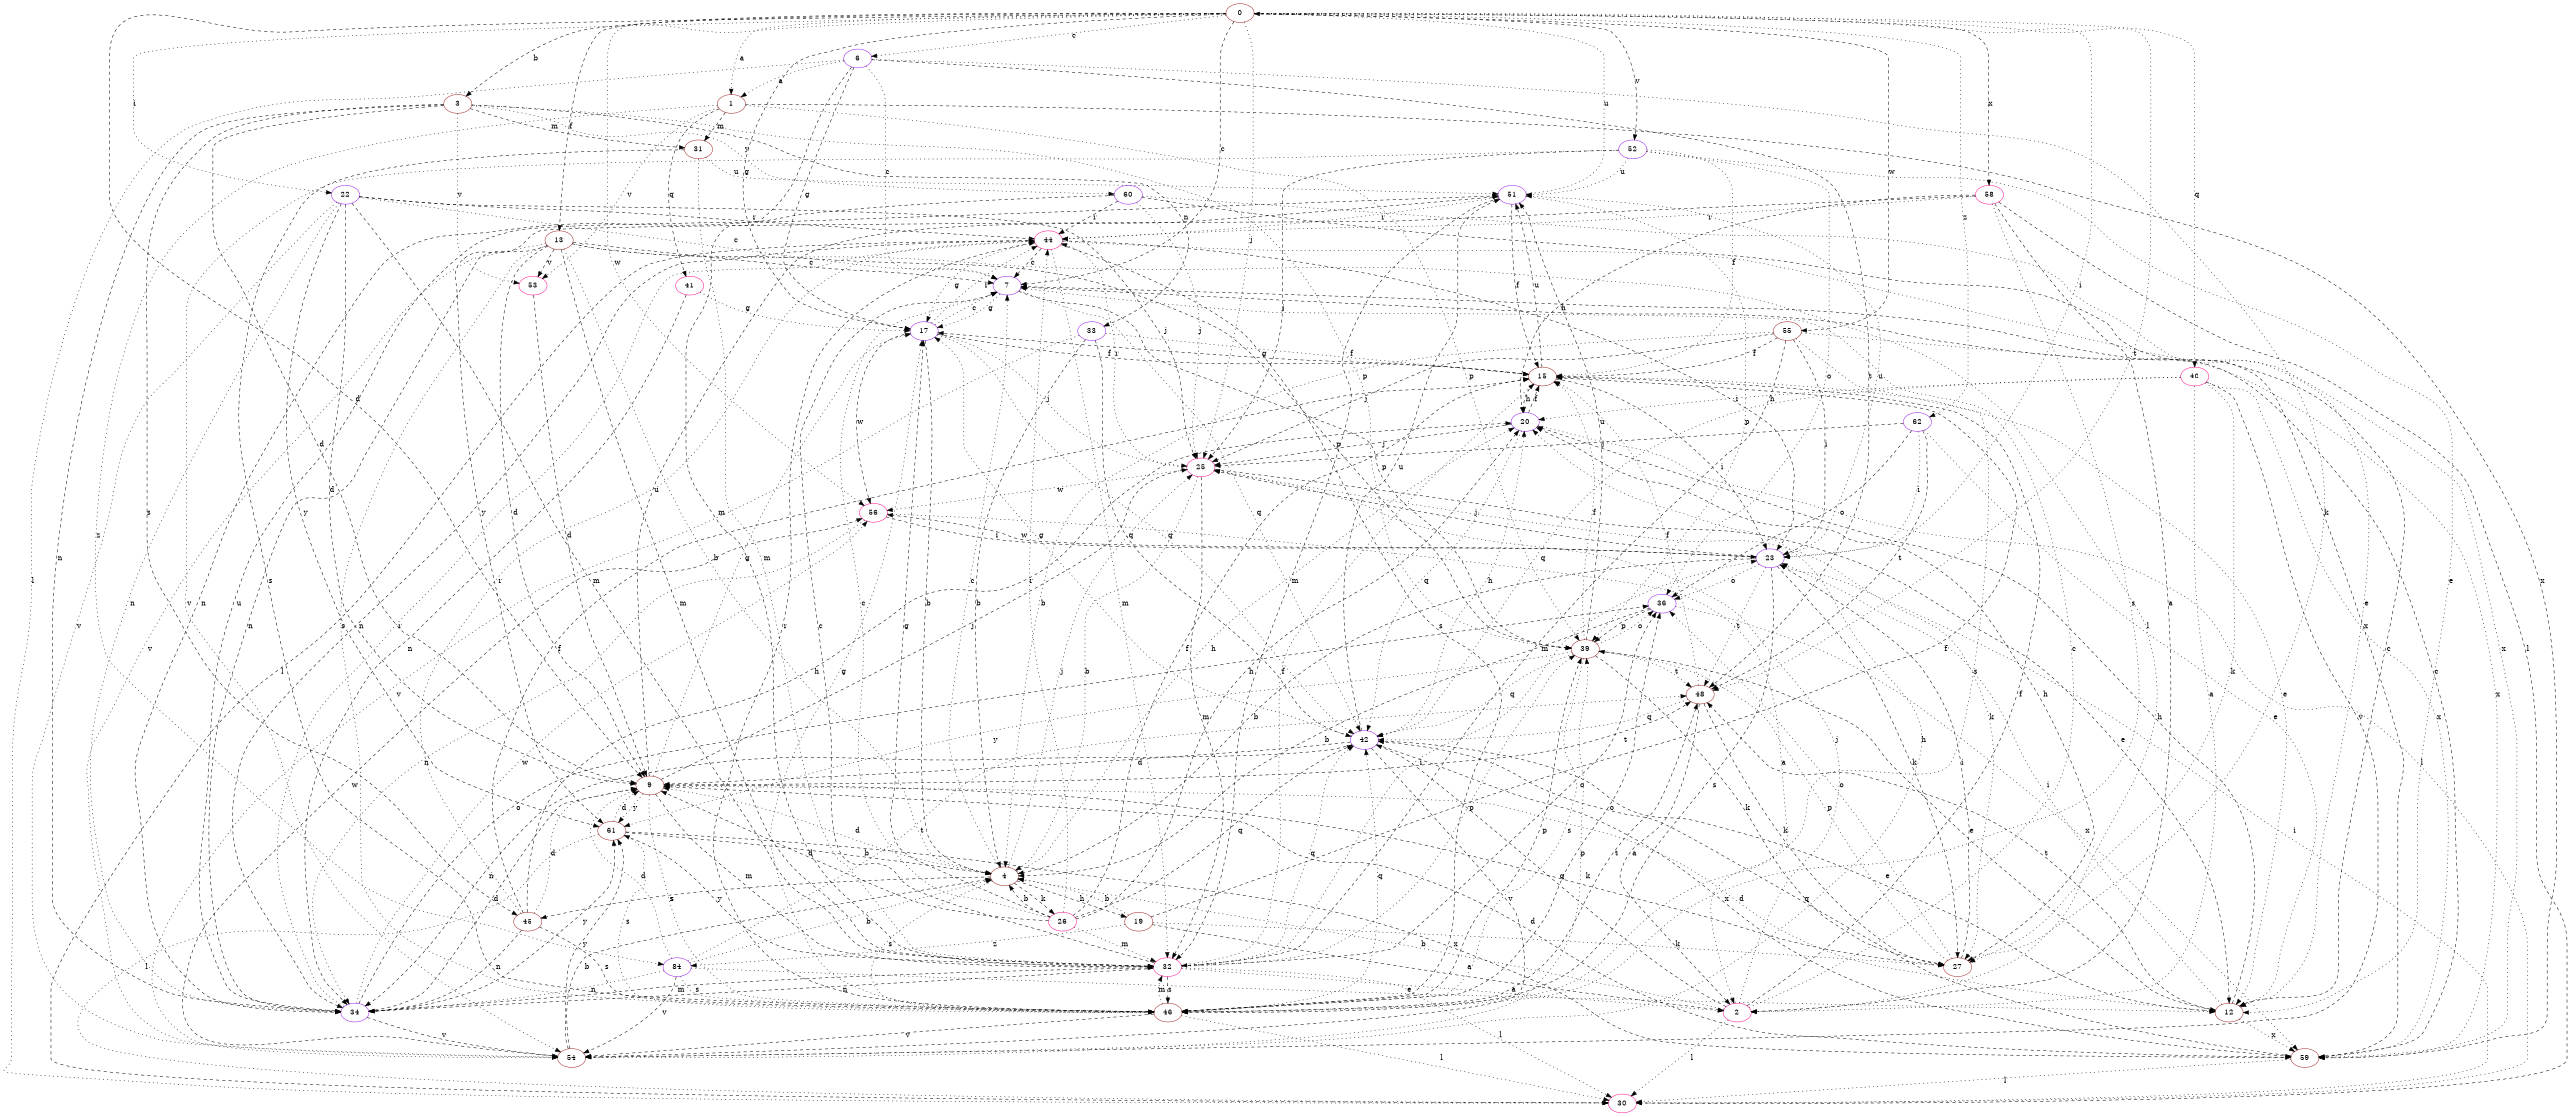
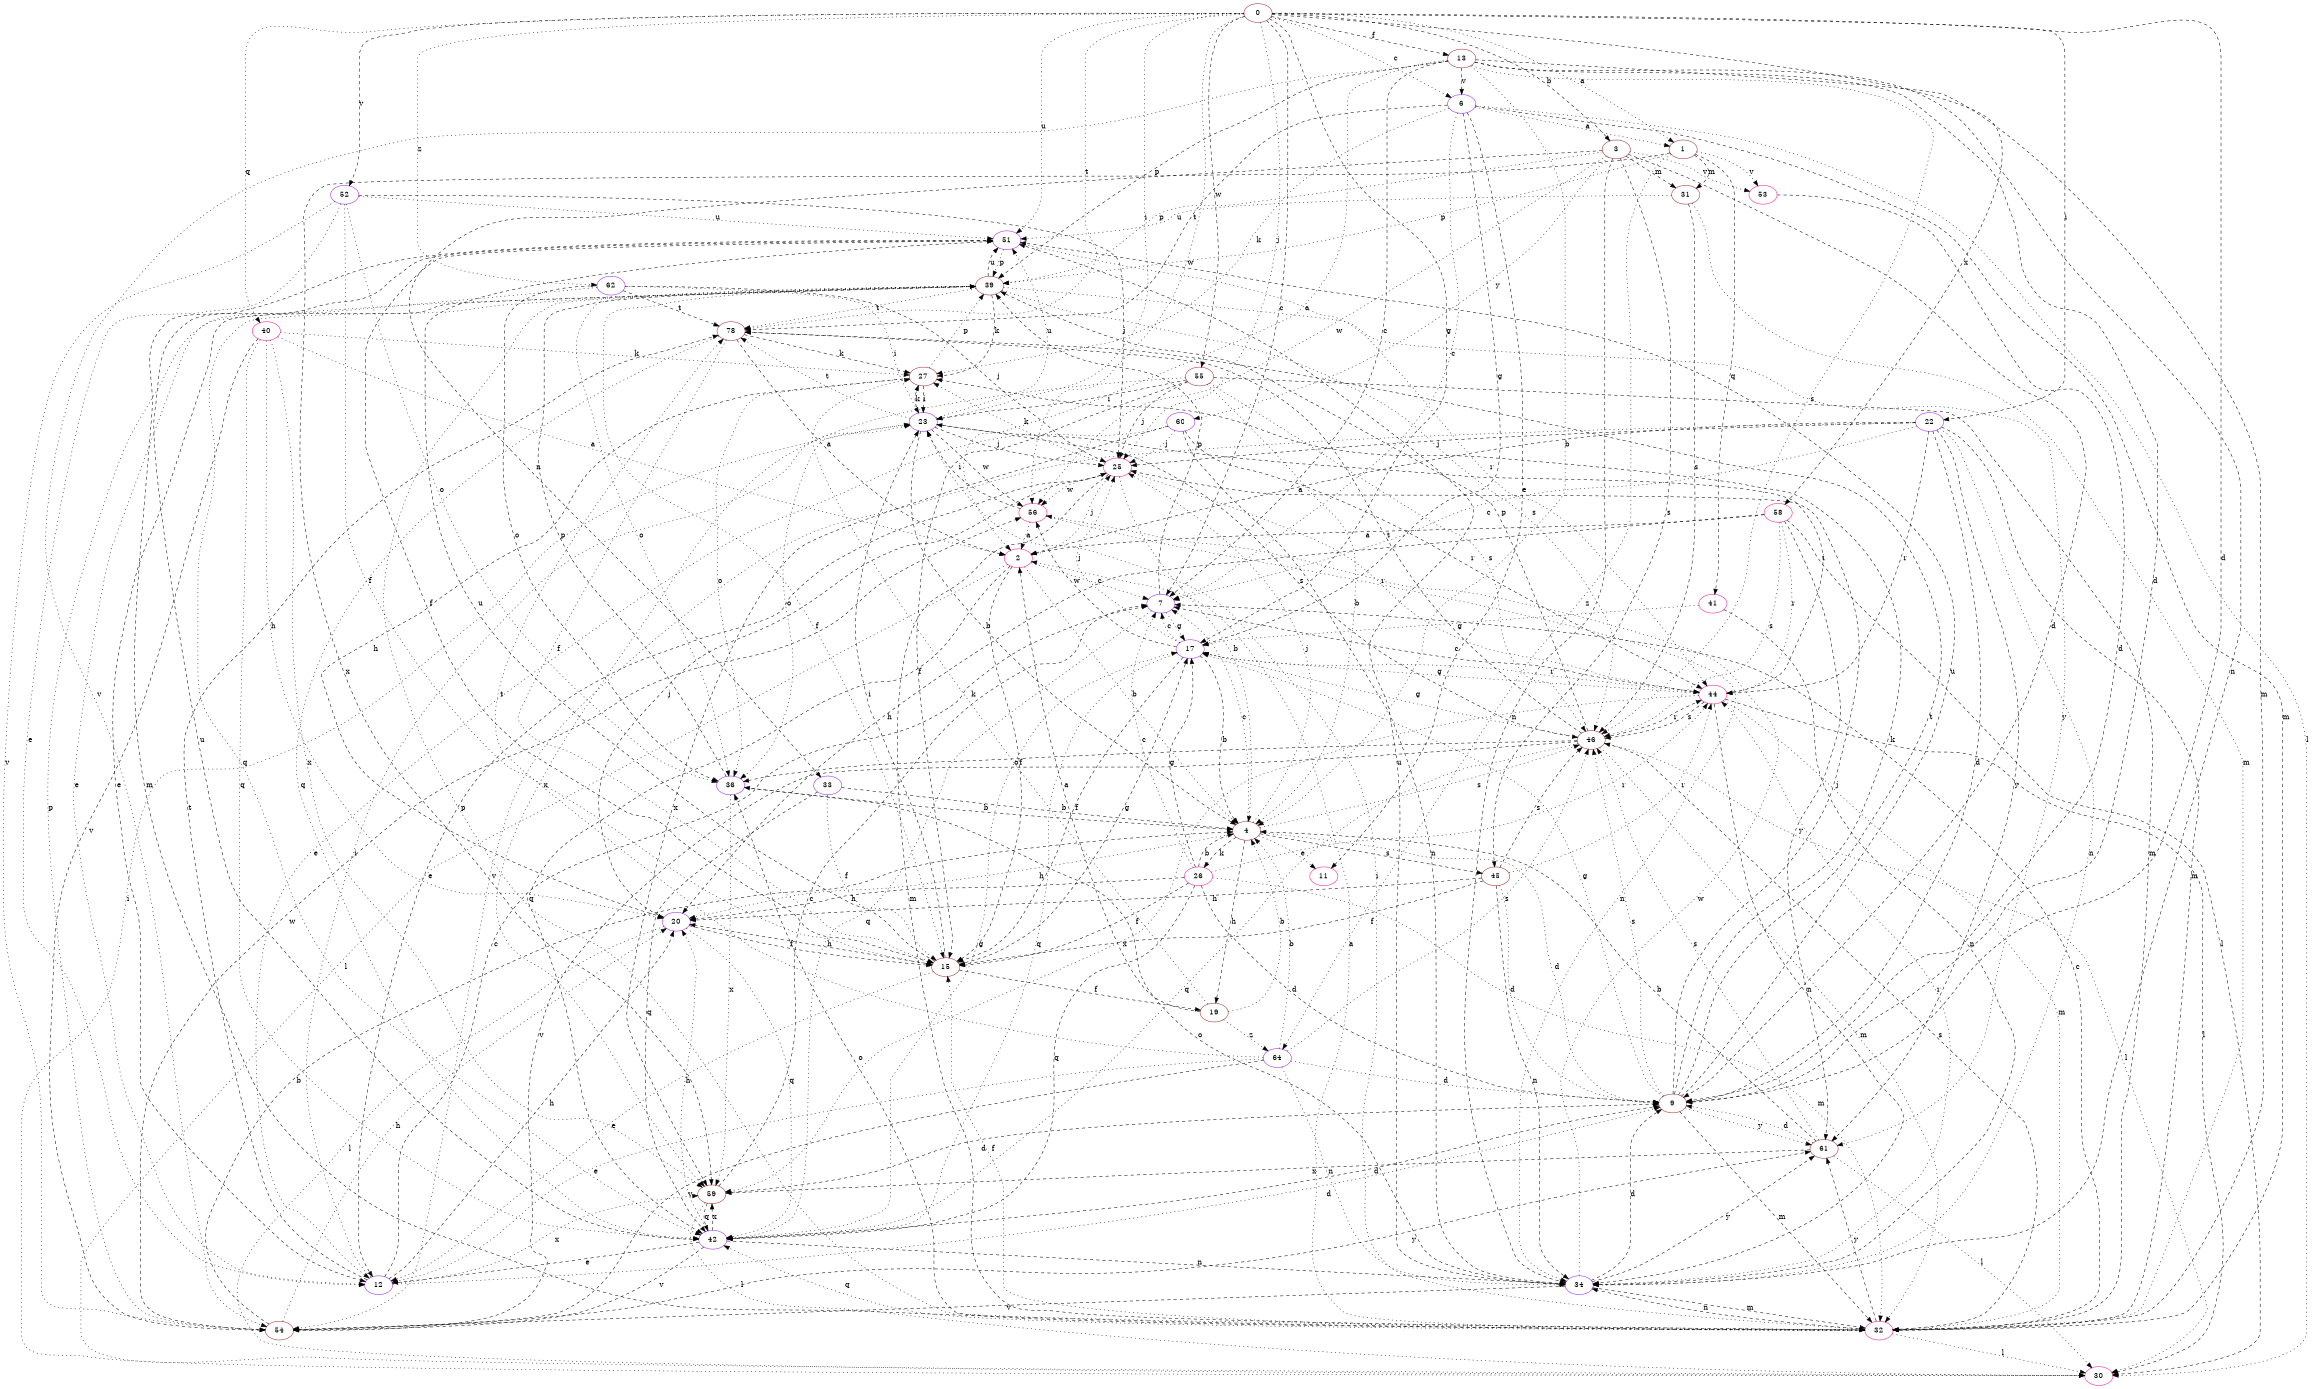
(539, 29) -> (2057, 36)
(1530, 31) -> (1051, 43)
(547, 261) -> (1462, 79)
none -> (1321, 331)
none -> (1493, 450)
(2148, 626) -> (1307, 308)
(1826, 686) -> (1071, 990)
(1700, 695) -> (731, 331)
(373, 703) -> none
none -> (1324, 876)
(677, 967) -> (1277, 1058)
(2229, 1013) -> (379, 1285)
